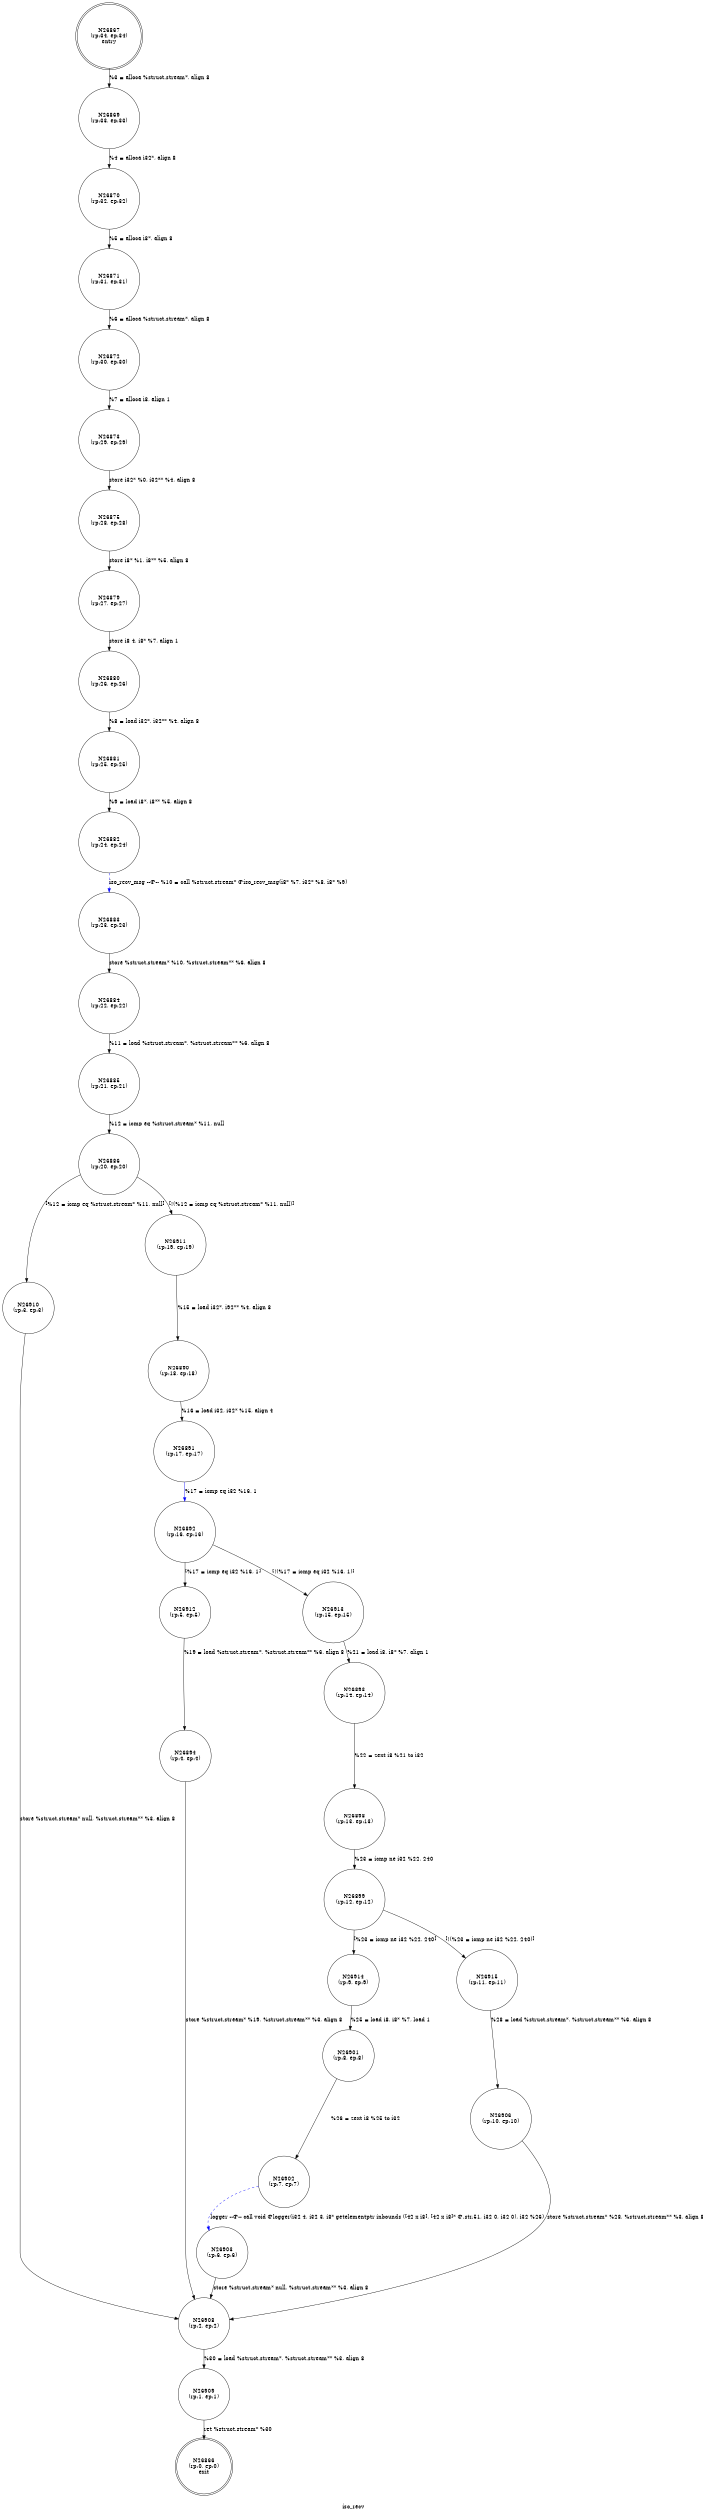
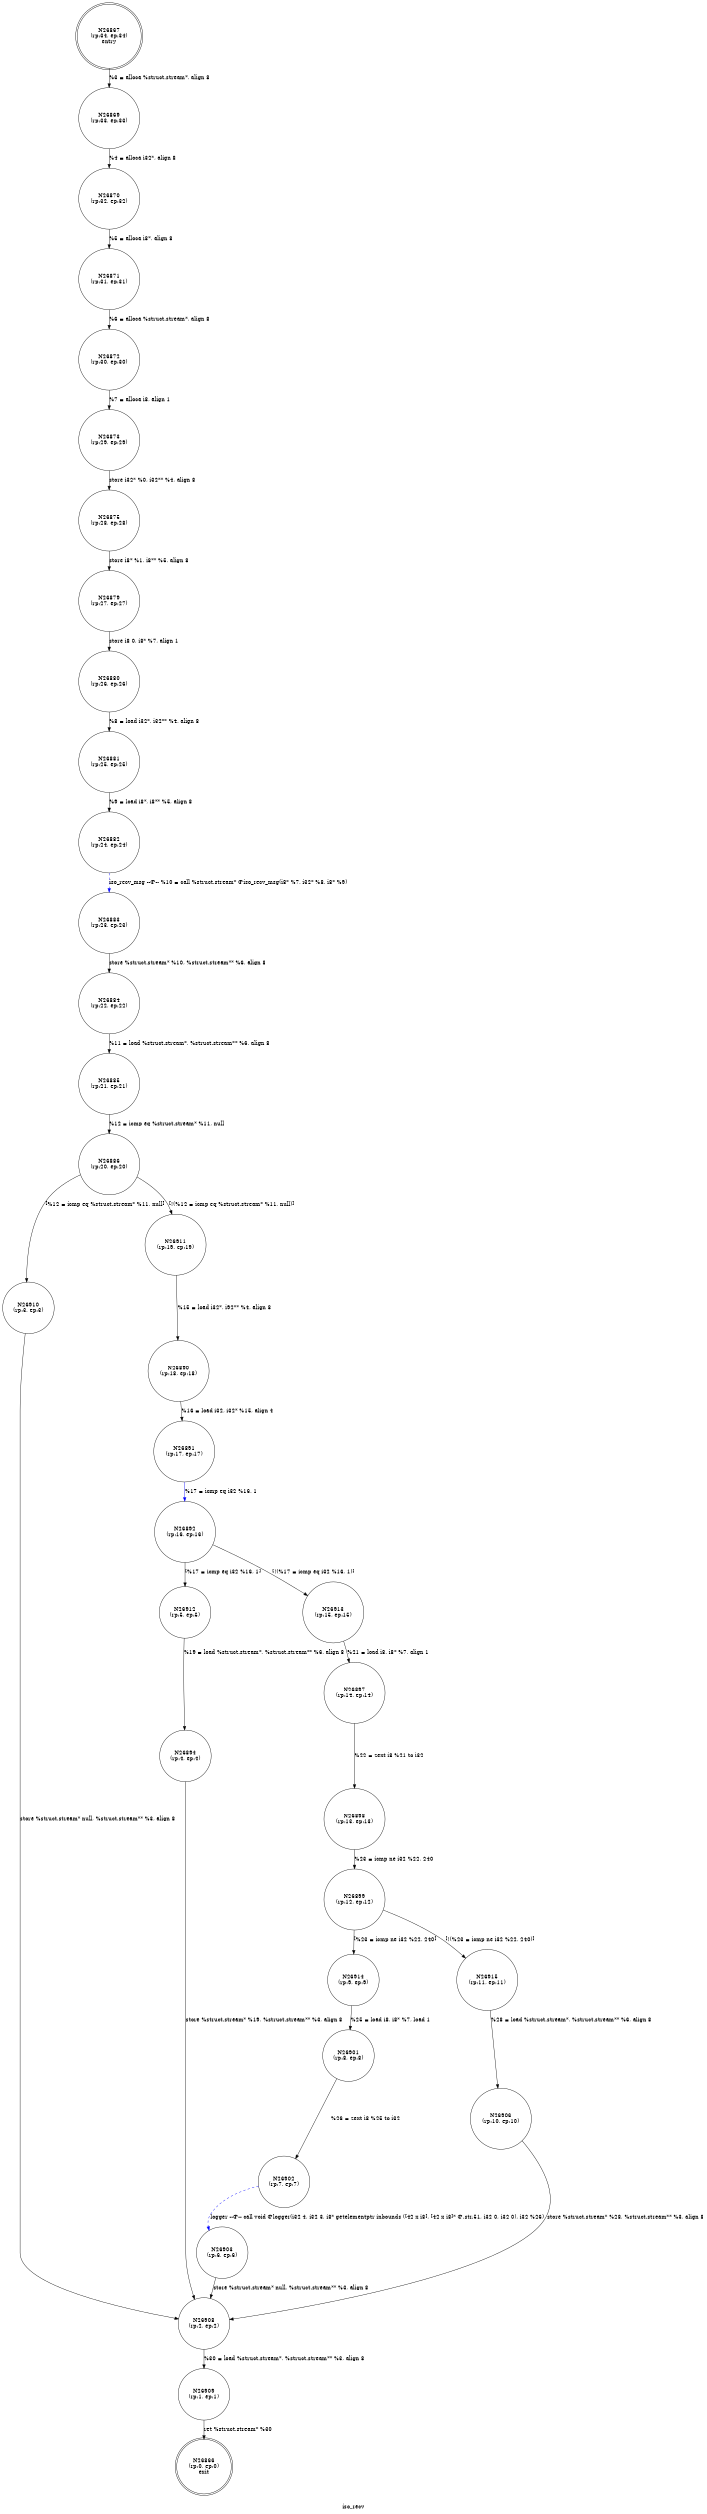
(144, 641) -> (144, 641)
(355, 1693) -> (355, 1693)
